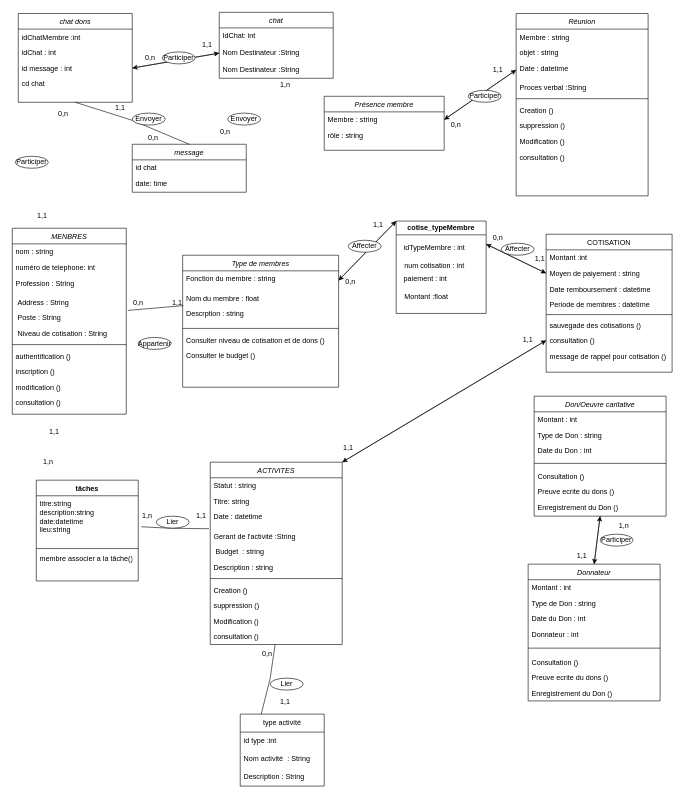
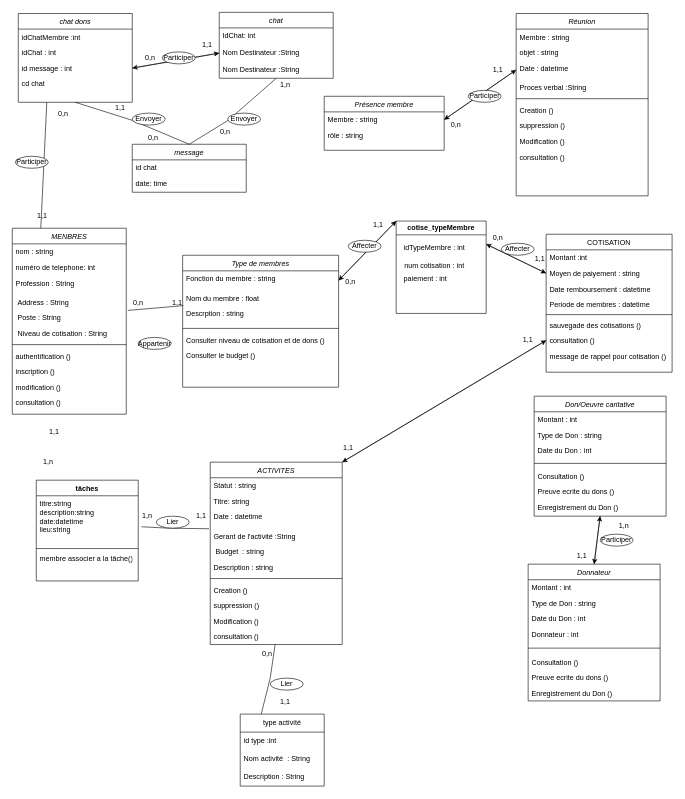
none -> (255, 97)
none -> (44, 166)
(426, 297) -> none
